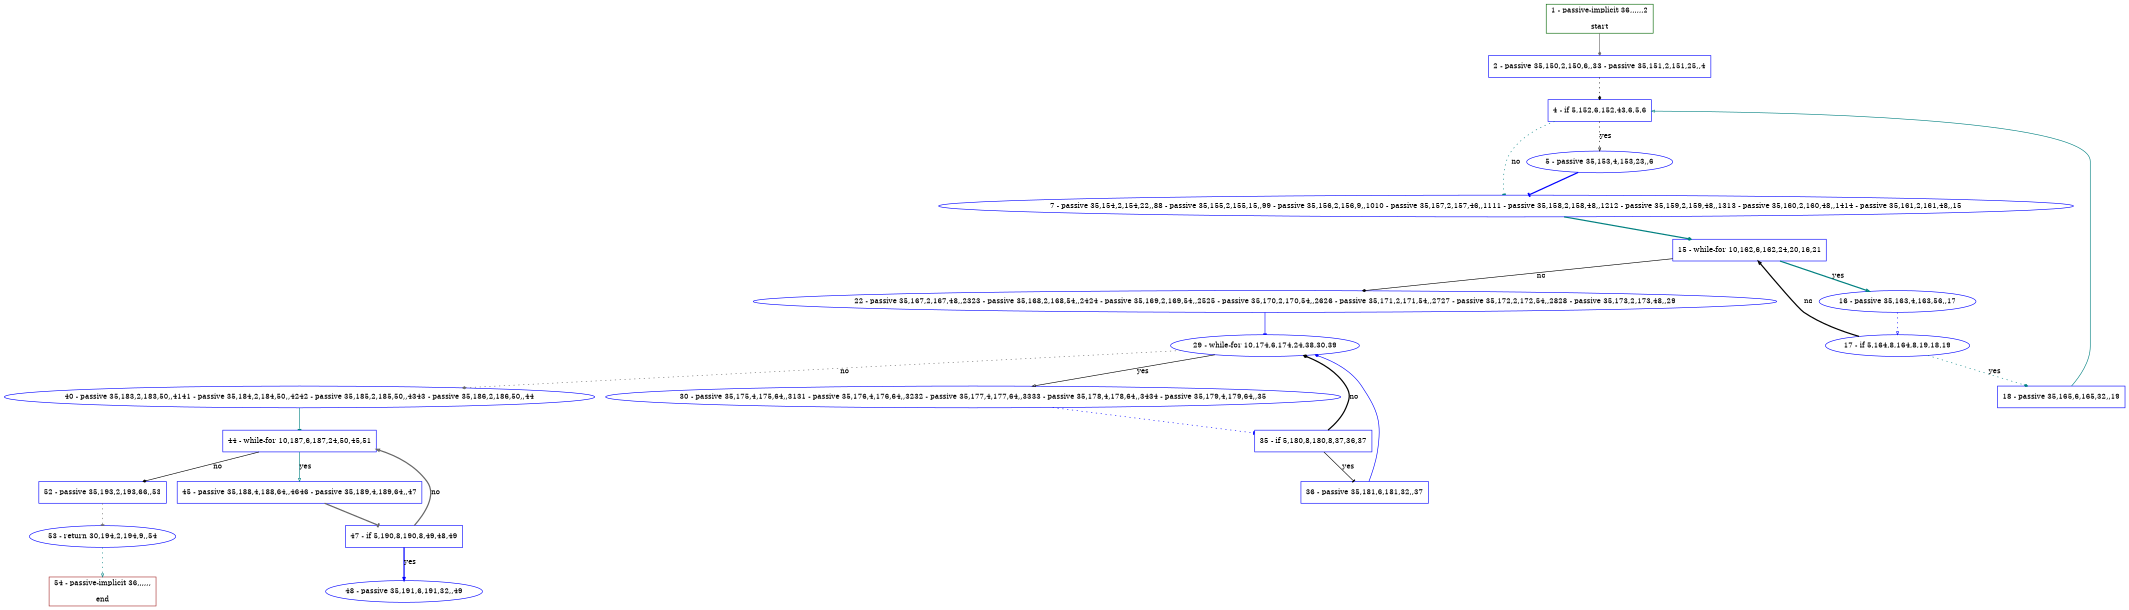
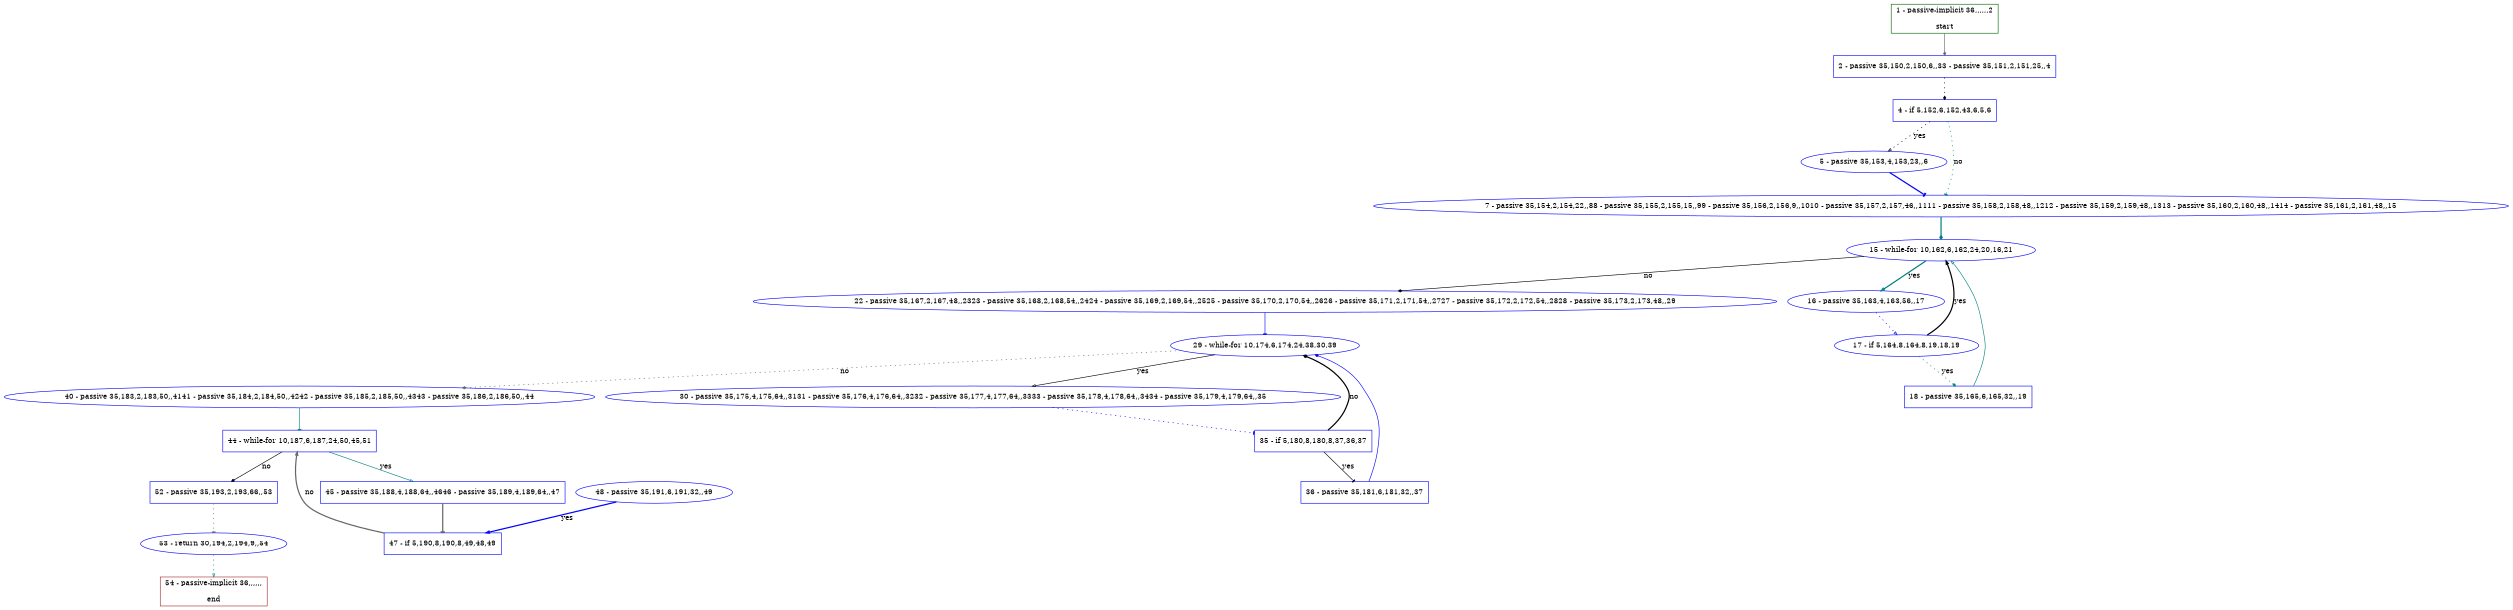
(1991, 127) -> (1982, 322)
(1750, 250) -> (1941, 250)
(1809, 301) -> (1960, 301)
(404, 562) -> (553, 517)
